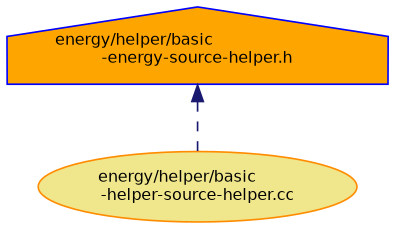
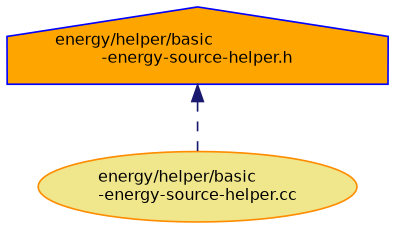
(198, 187) -> (198, 187)
